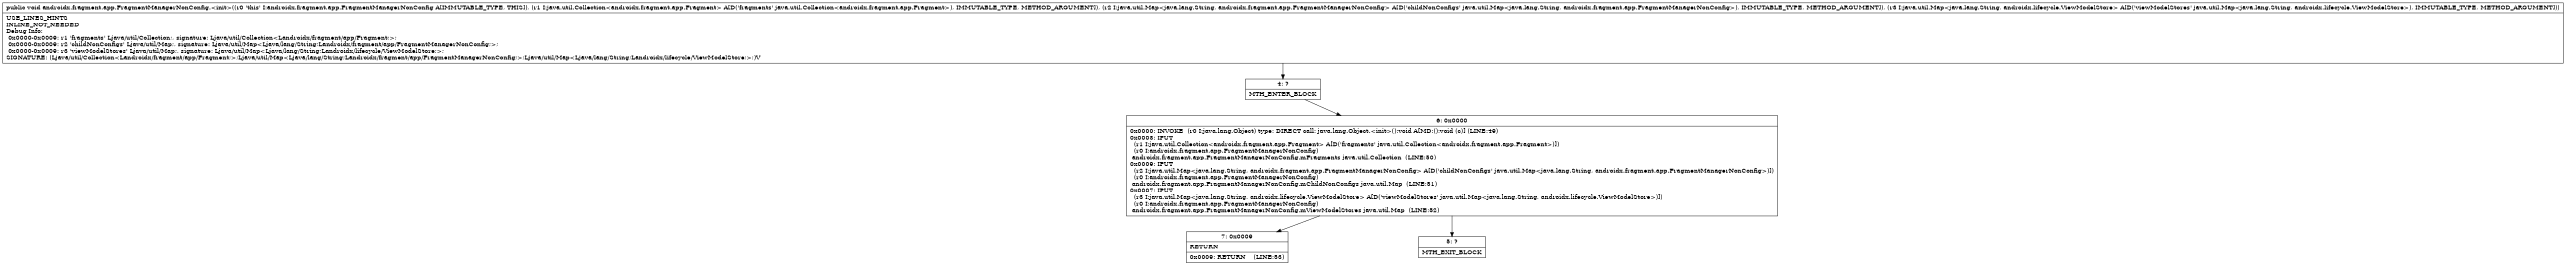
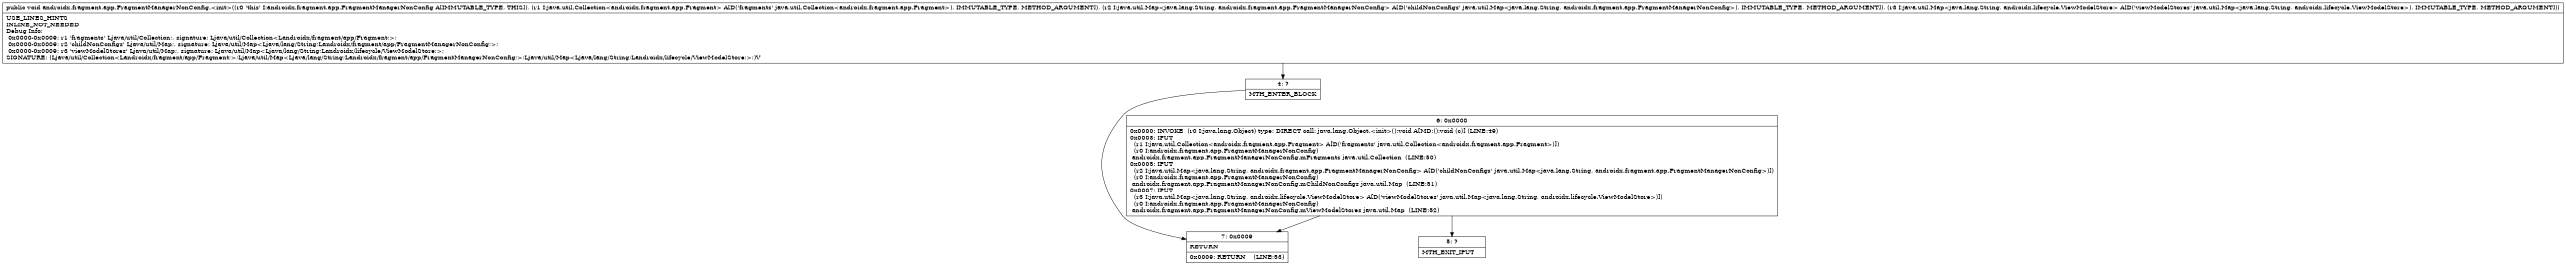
(1321, 107) -> (1109, 135)
(1154, 164) -> (1154, 164)
(1452, 252) -> (1448, 252)
